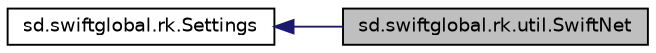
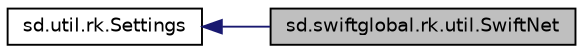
(141, 27) -> (105, 27)
